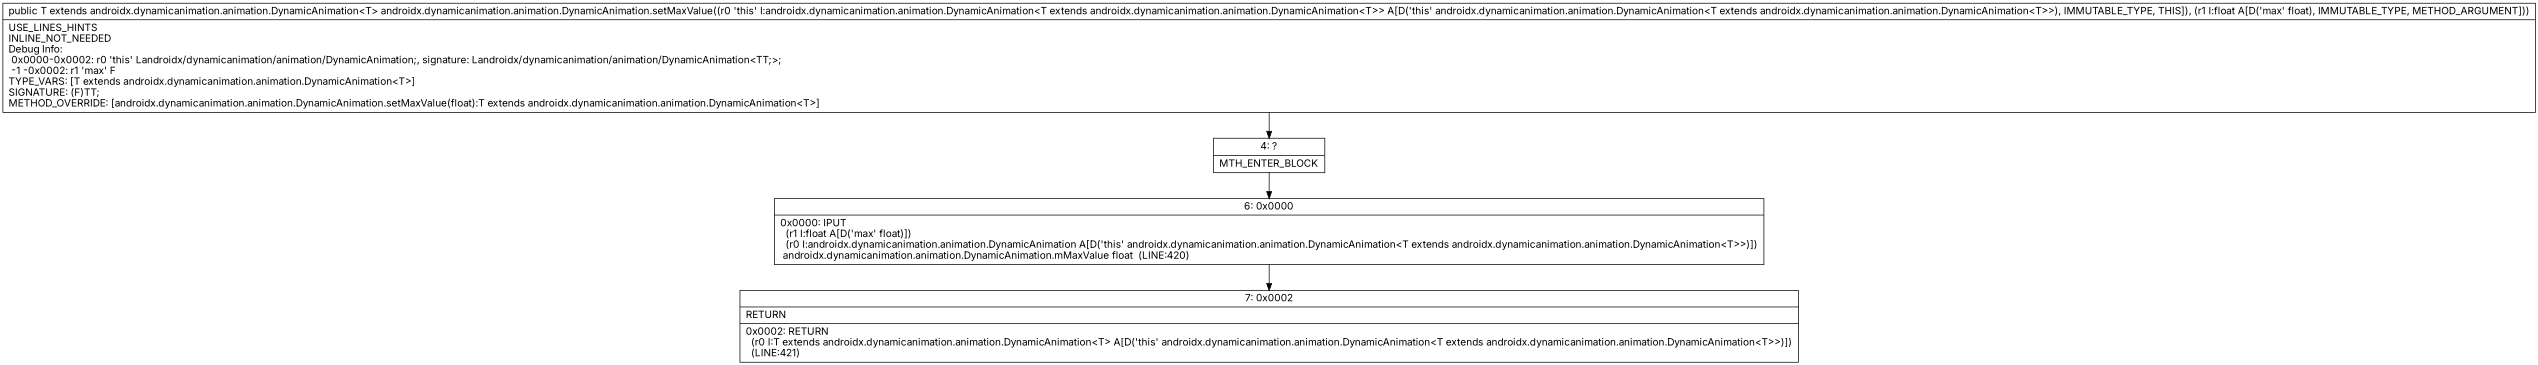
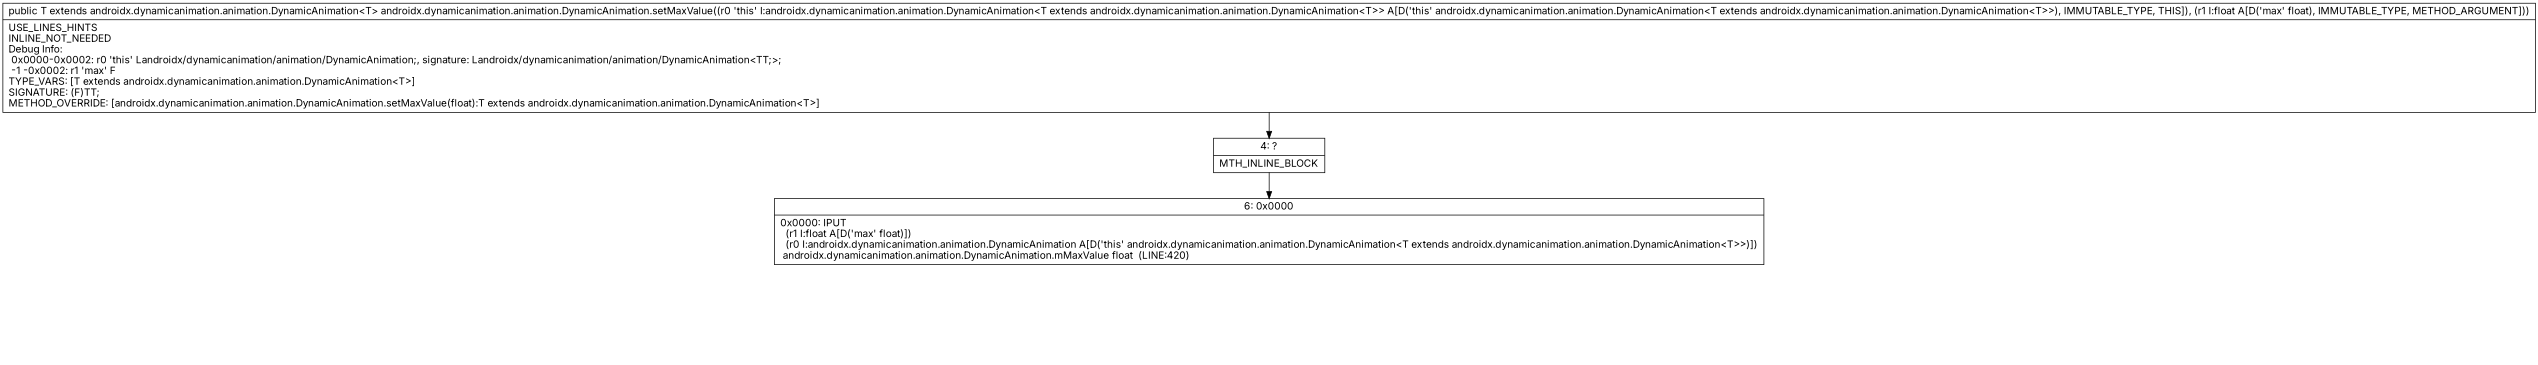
(1269, 164) -> (1269, 164)
(1269, 326) -> none
